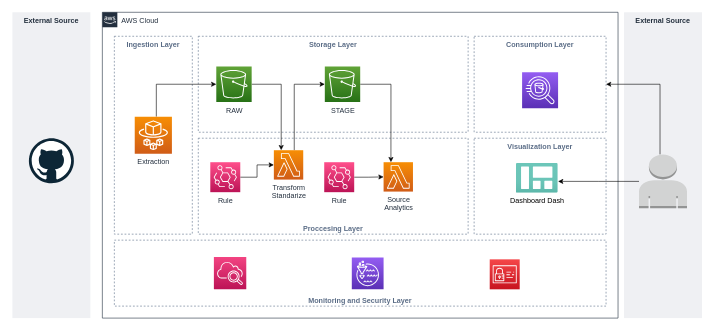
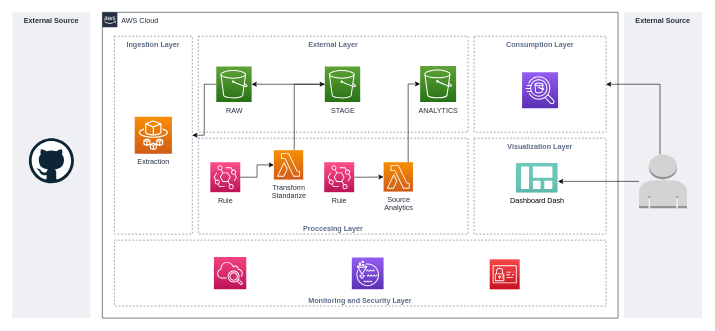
(333, 44) -> (333, 44)
(163, 84) -> none
(390, 84) -> (288, 84)
none -> (410, 84)
none -> (438, 84)
(281, 144) -> (214, 84)
